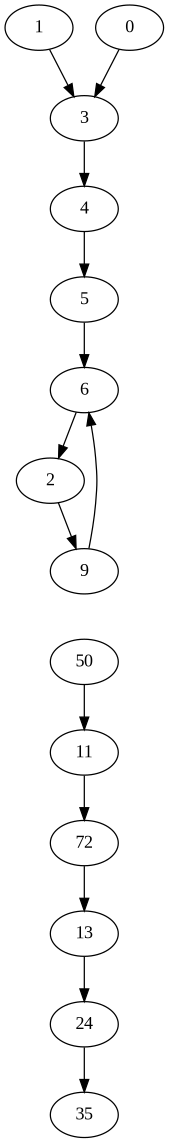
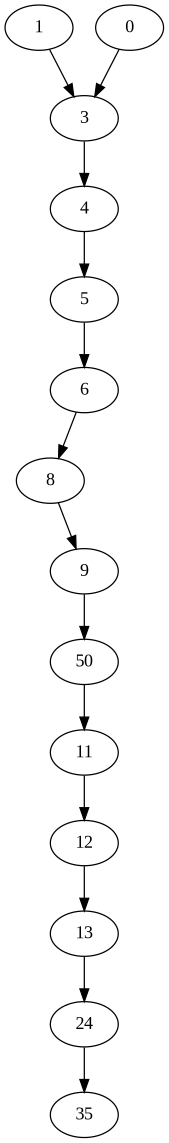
(50, 481) -> (50, 481)
(97, 487) -> (84, 610)
(84, 843) -> (84, 843)
